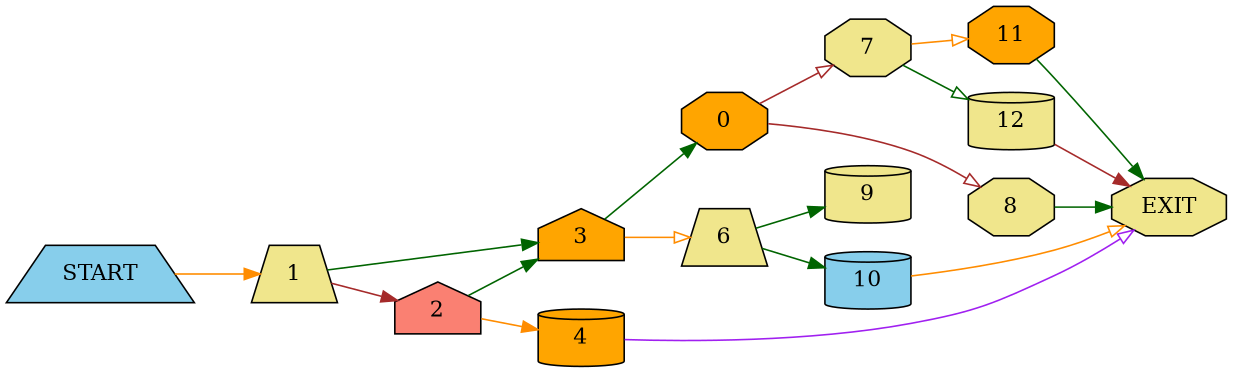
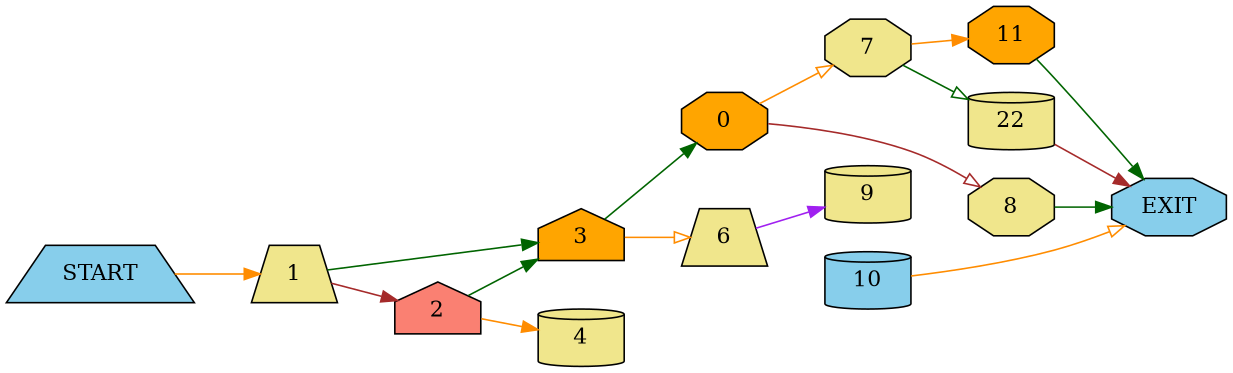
(932, 42) -> (932, 42)
(789, 88) -> (789, 88)
(1011, 121) -> (1011, 121)
(1169, 207) -> (1169, 207)
(782, 220) -> (782, 220)
(786, 256) -> none
(881, 328) -> none
(581, 338) -> (581, 338)
